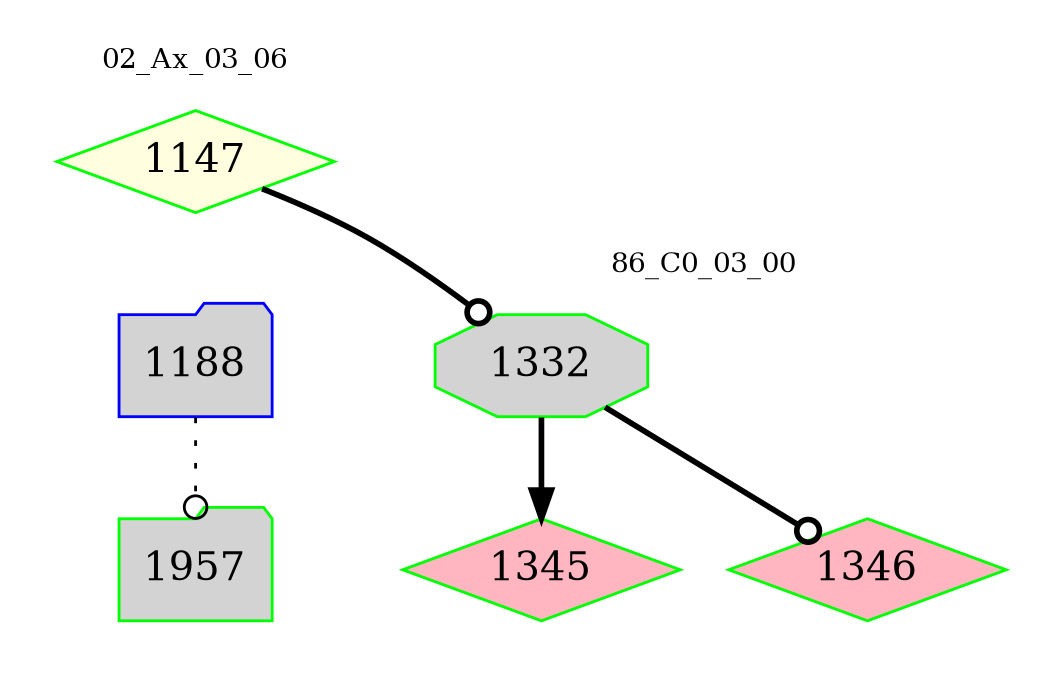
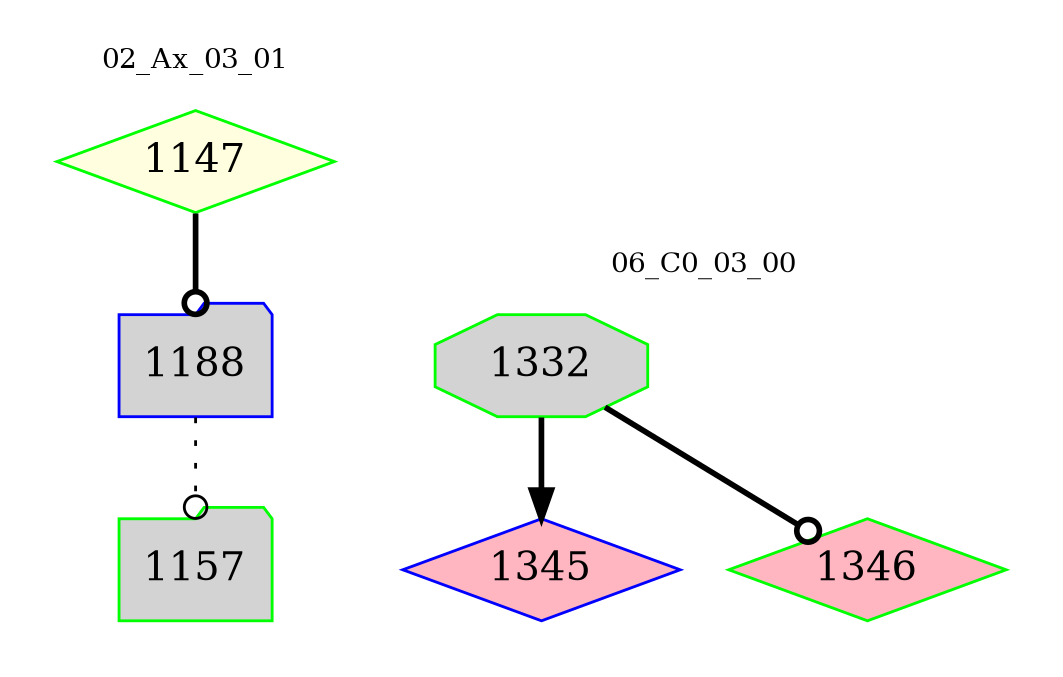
(196, 61) -> (196, 61)
(338, 222) -> (196, 253)
(704, 265) -> (704, 265)
(196, 570) -> (196, 570)
(541, 570) -> (541, 570)
